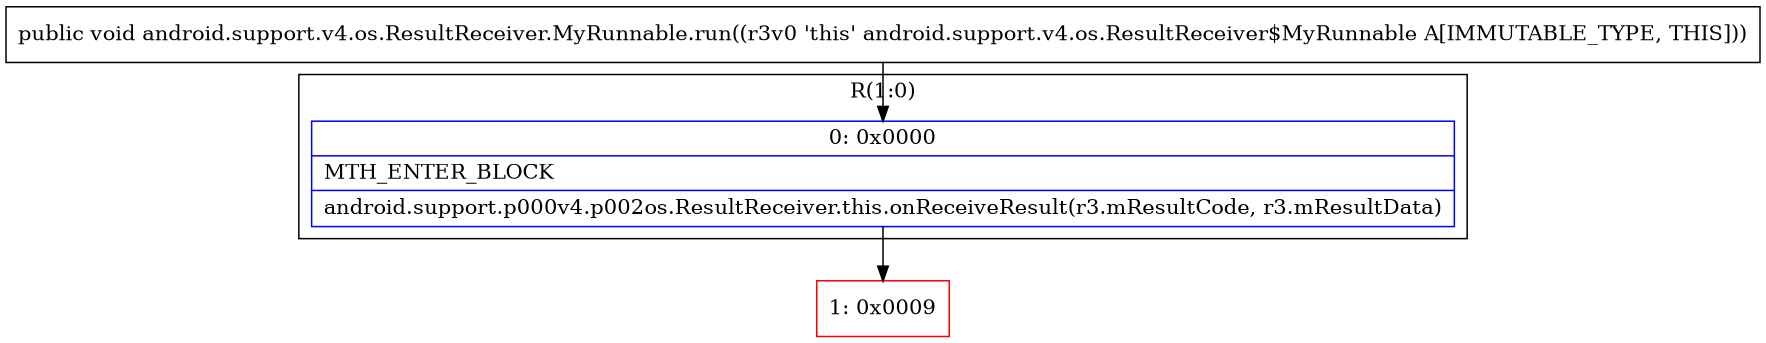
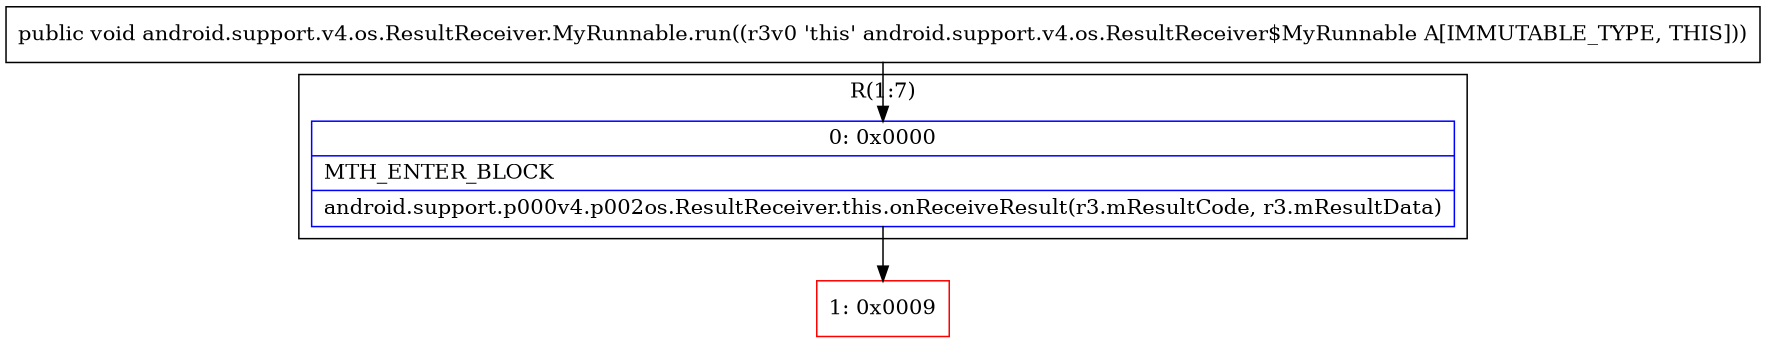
(883, 92) -> (883, 92)
